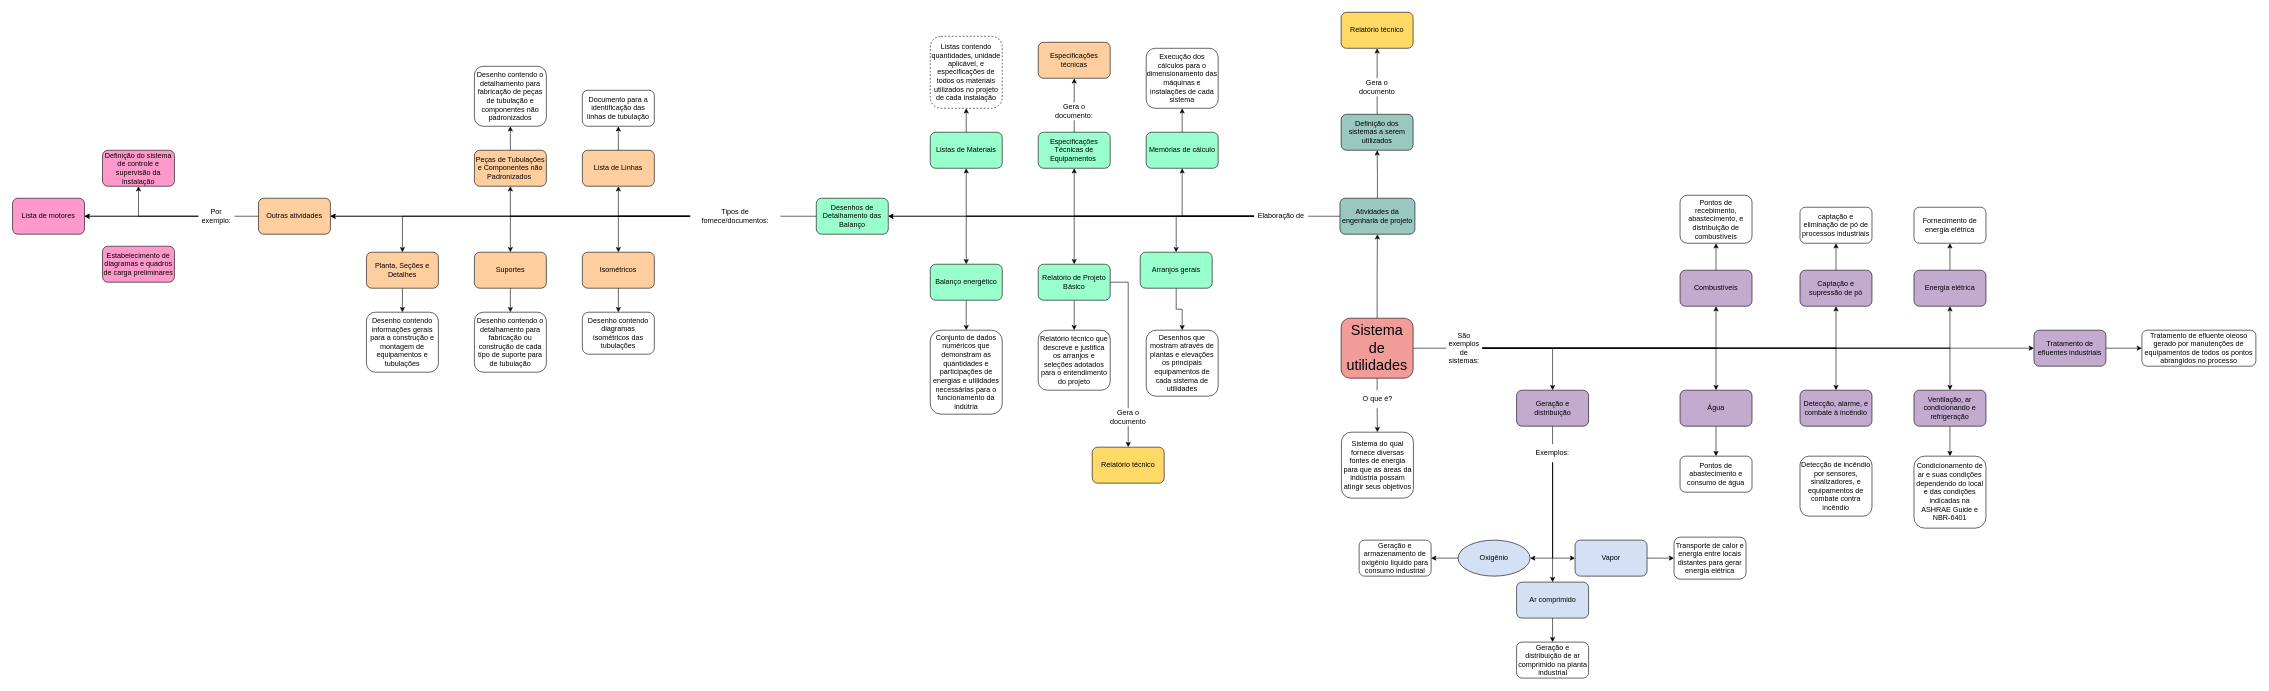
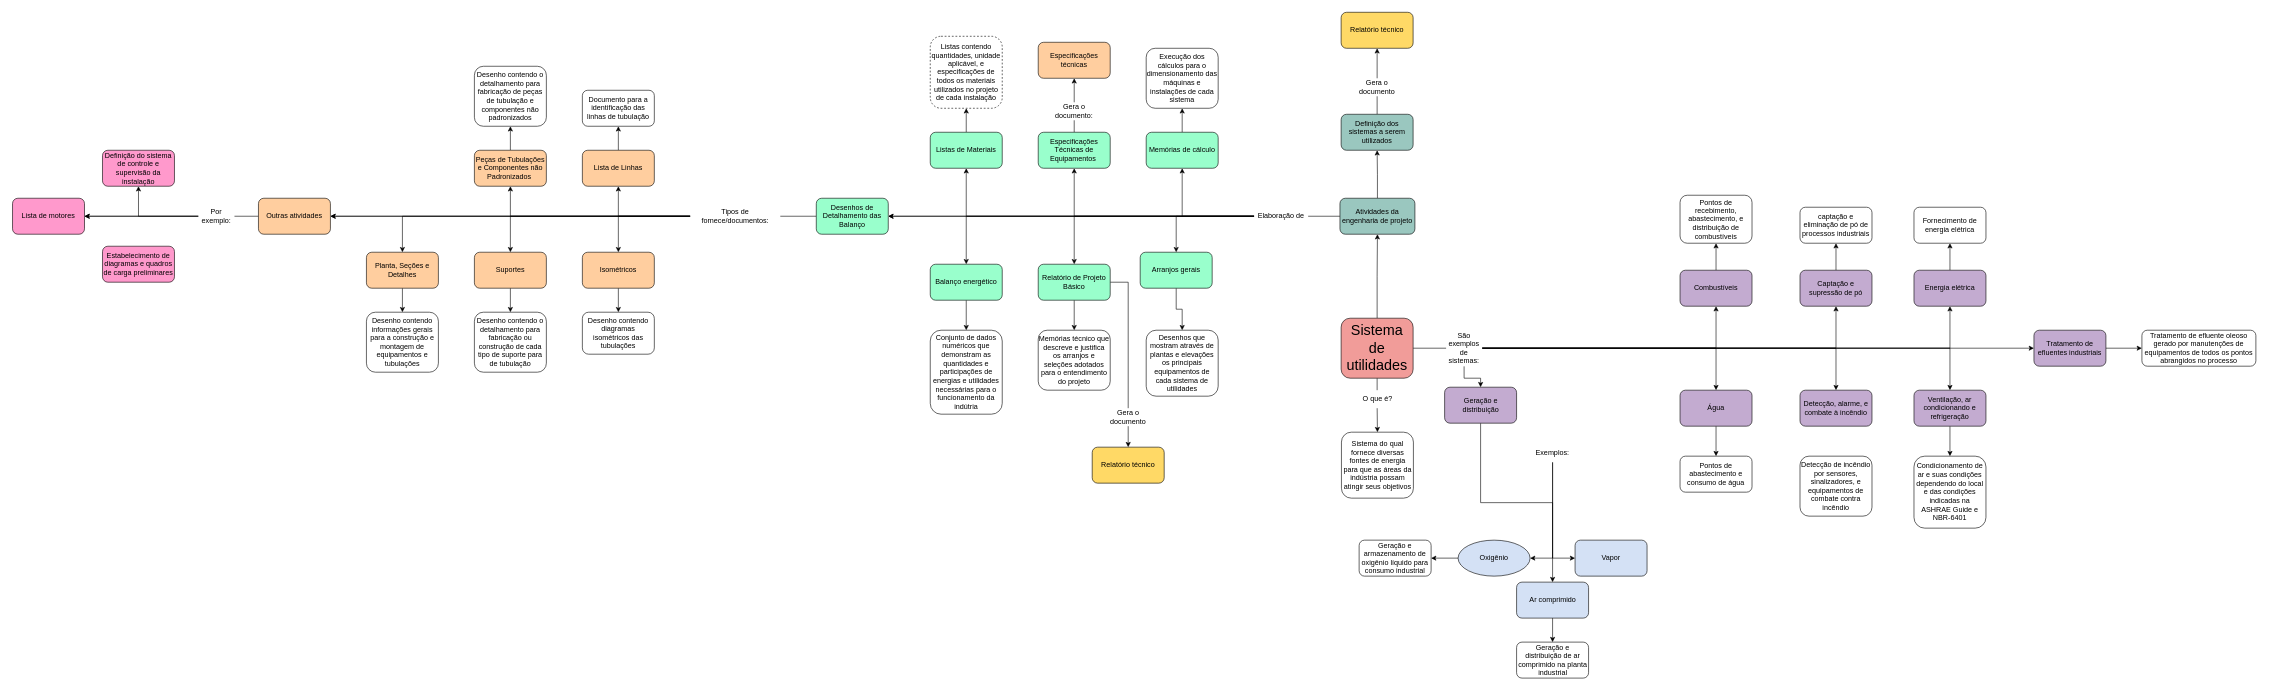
(1074, 360) -> (1074, 360)
(1553, 408) -> (1481, 405)
(1668, 558) -> none
(1710, 558) -> none
